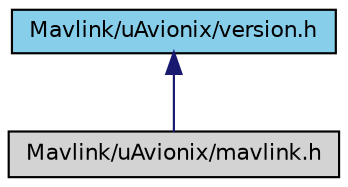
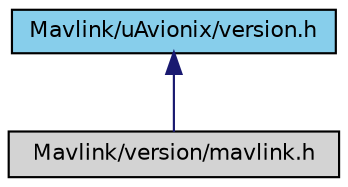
(174, 154) -> (174, 154)
